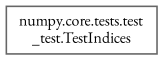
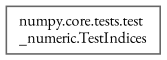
(82, 30) -> (83, 30)
